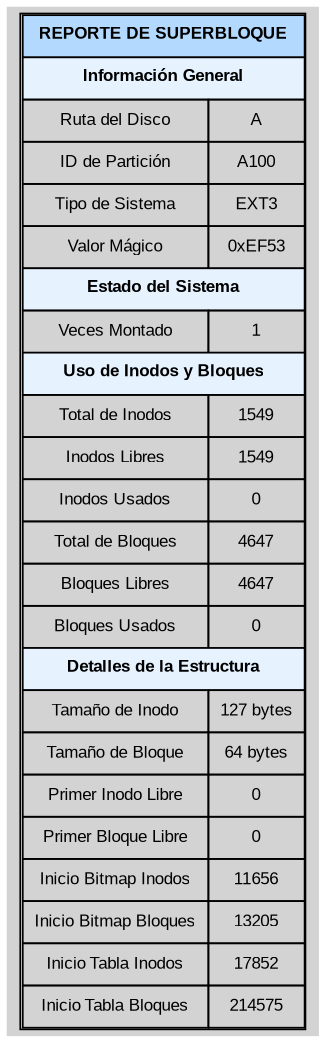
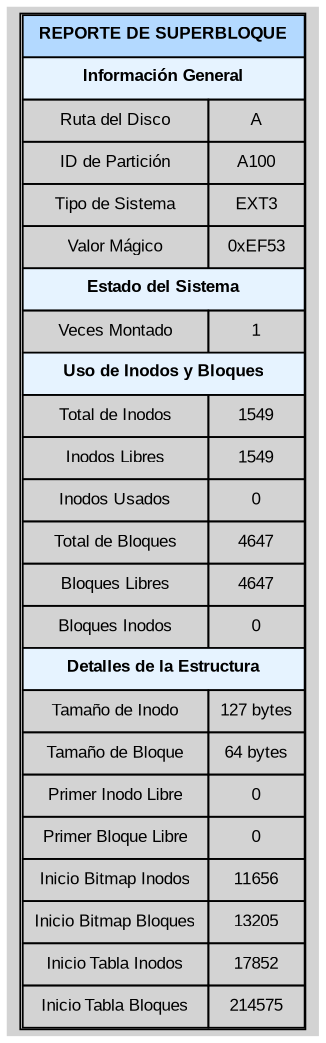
(116, 626) -> (116, 626)
